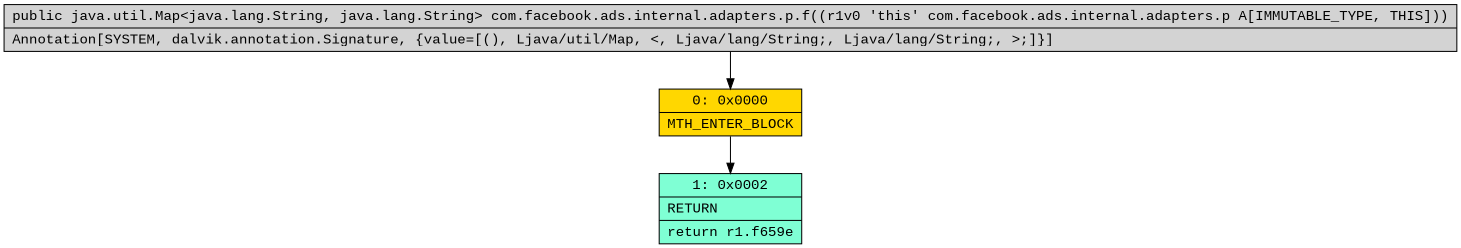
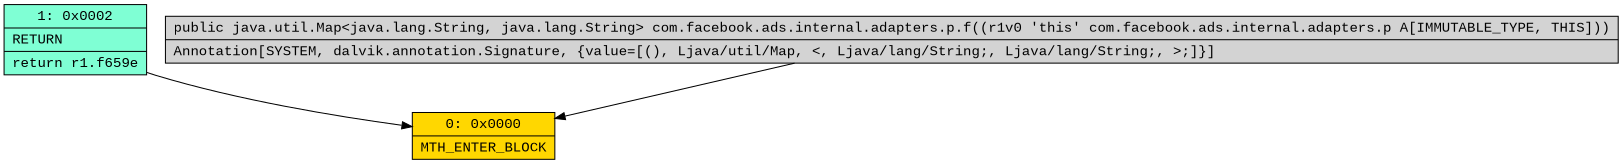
(730, 150) -> (273, 104)
